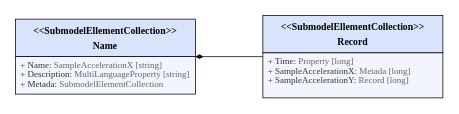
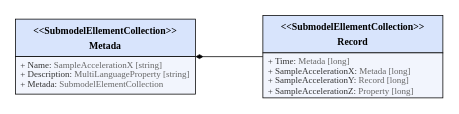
(105, 45) -> (105, 45)
(319, 61) -> (314, 61)
none -> (345, 91)
